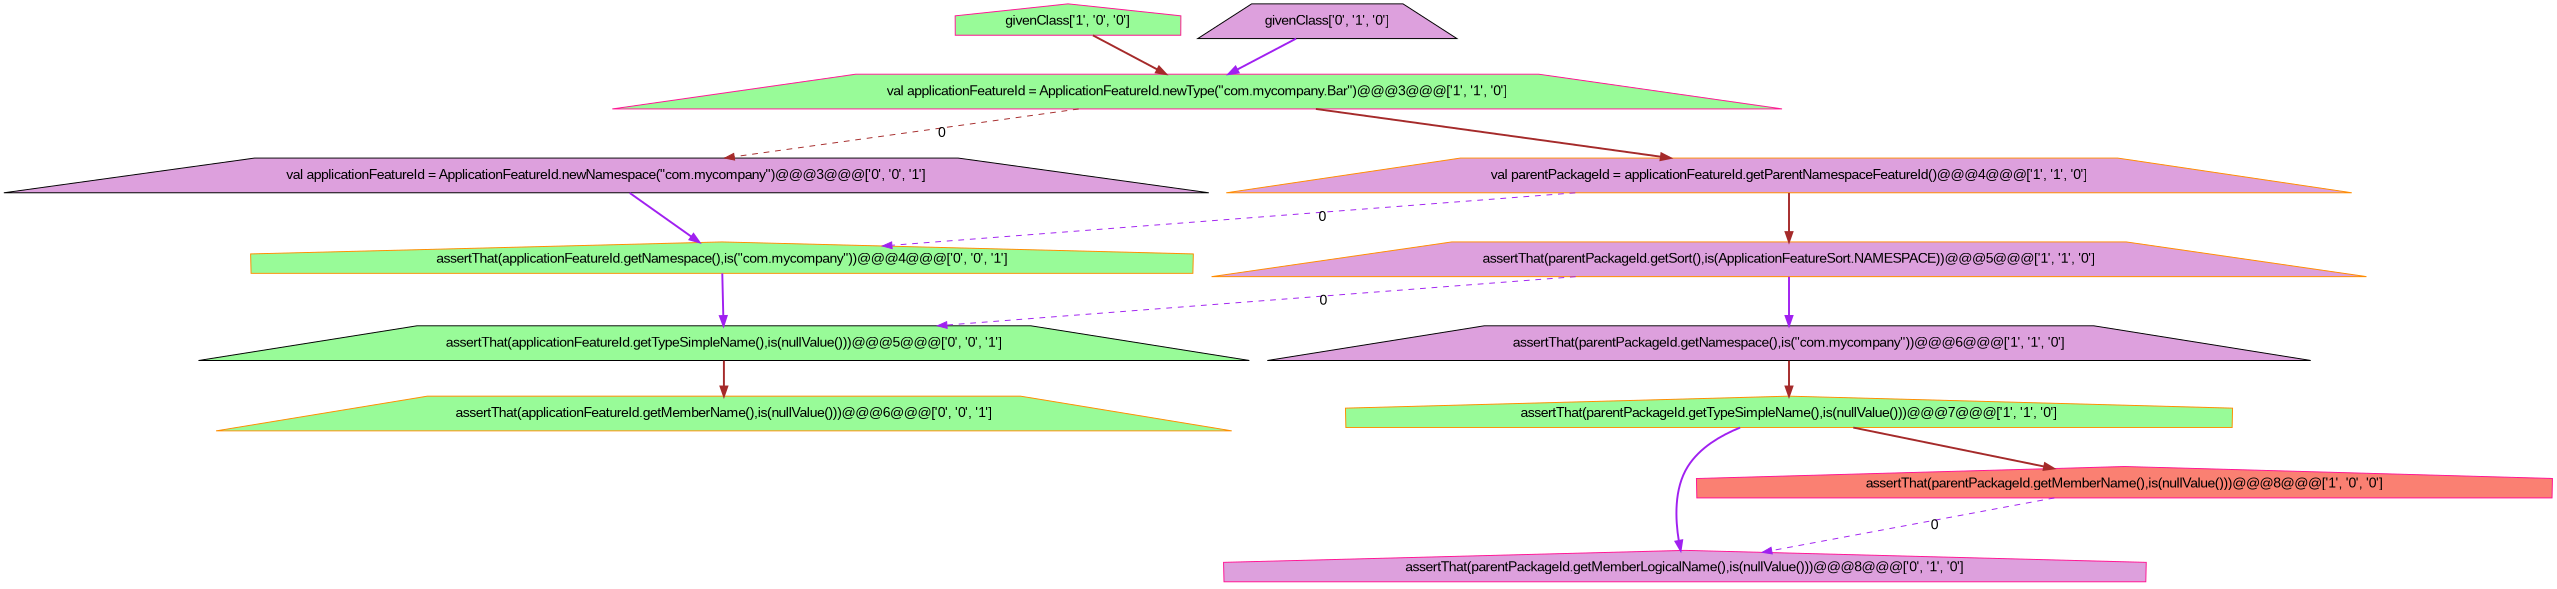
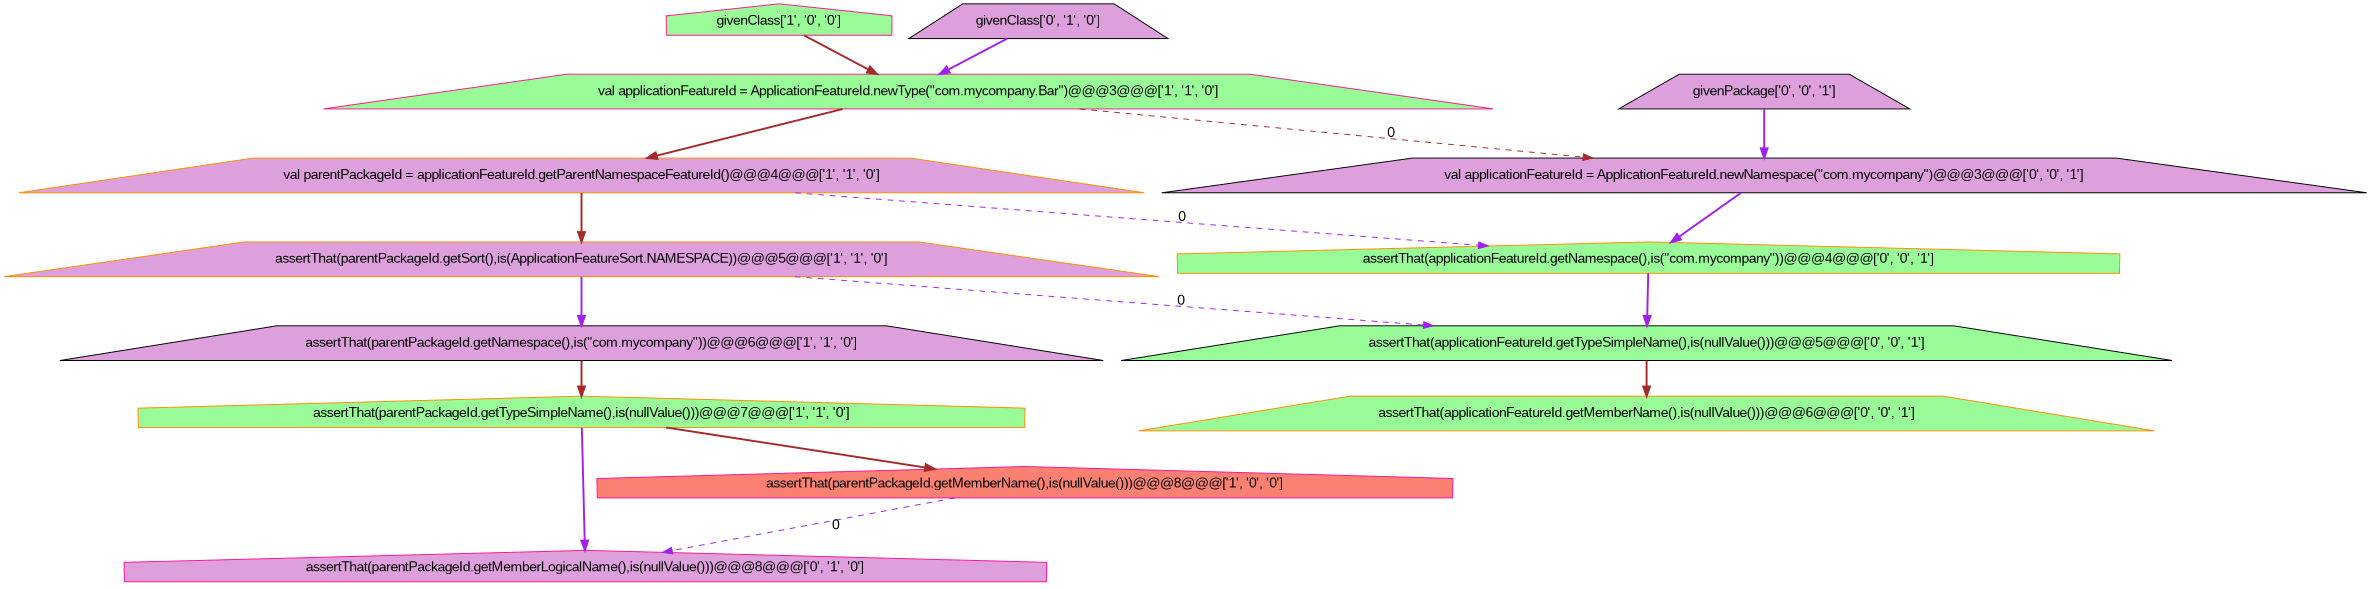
none -> (1764, 92)
